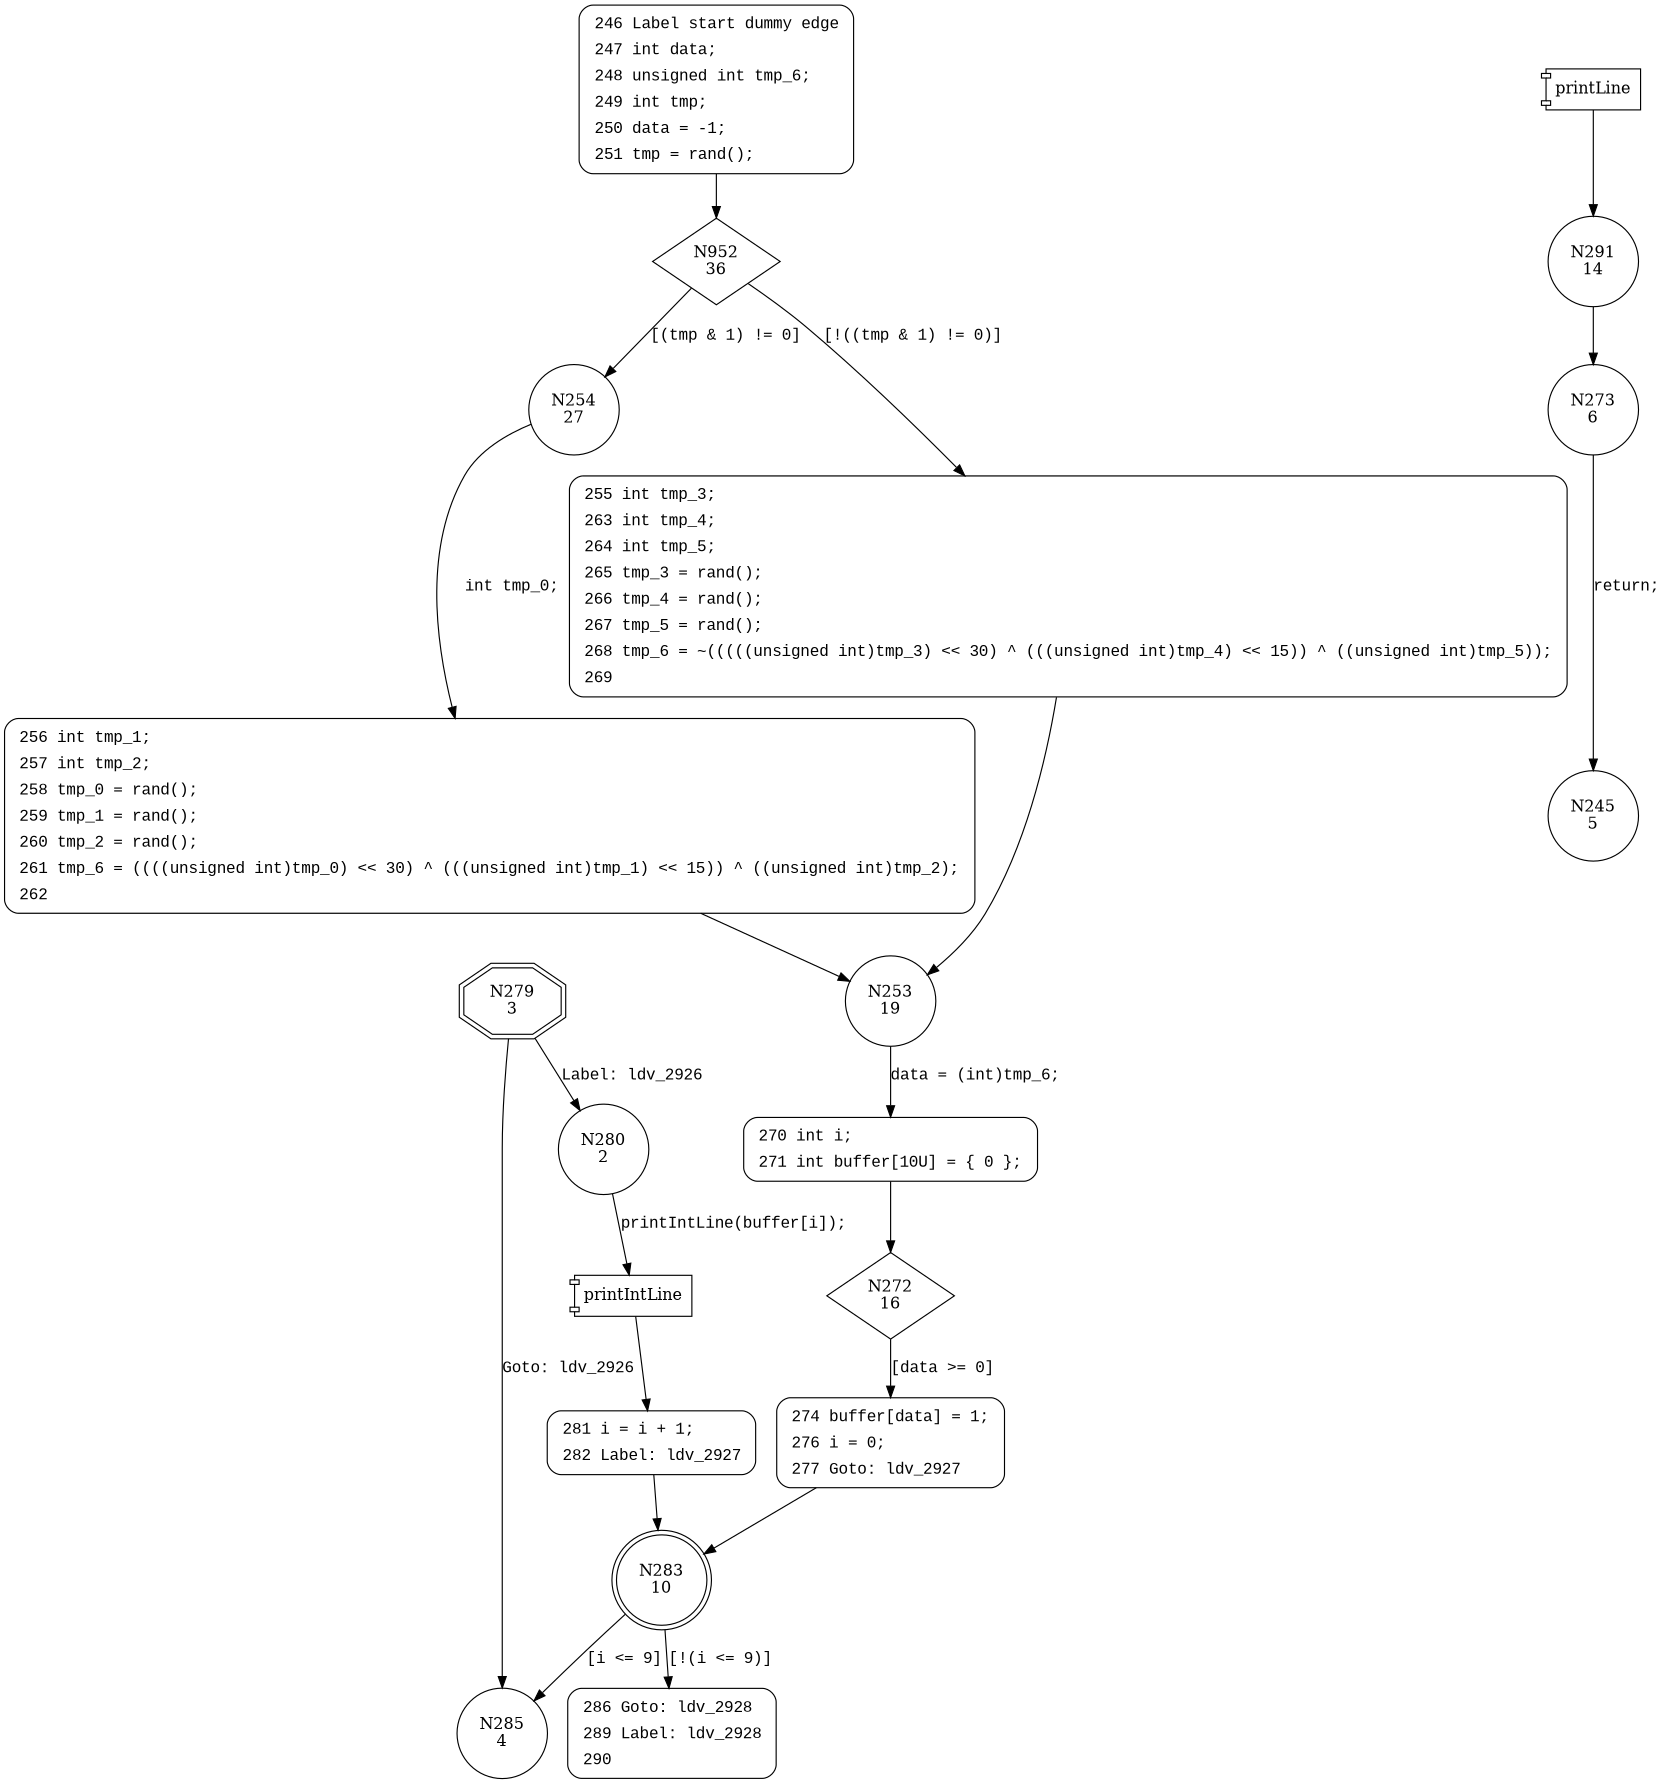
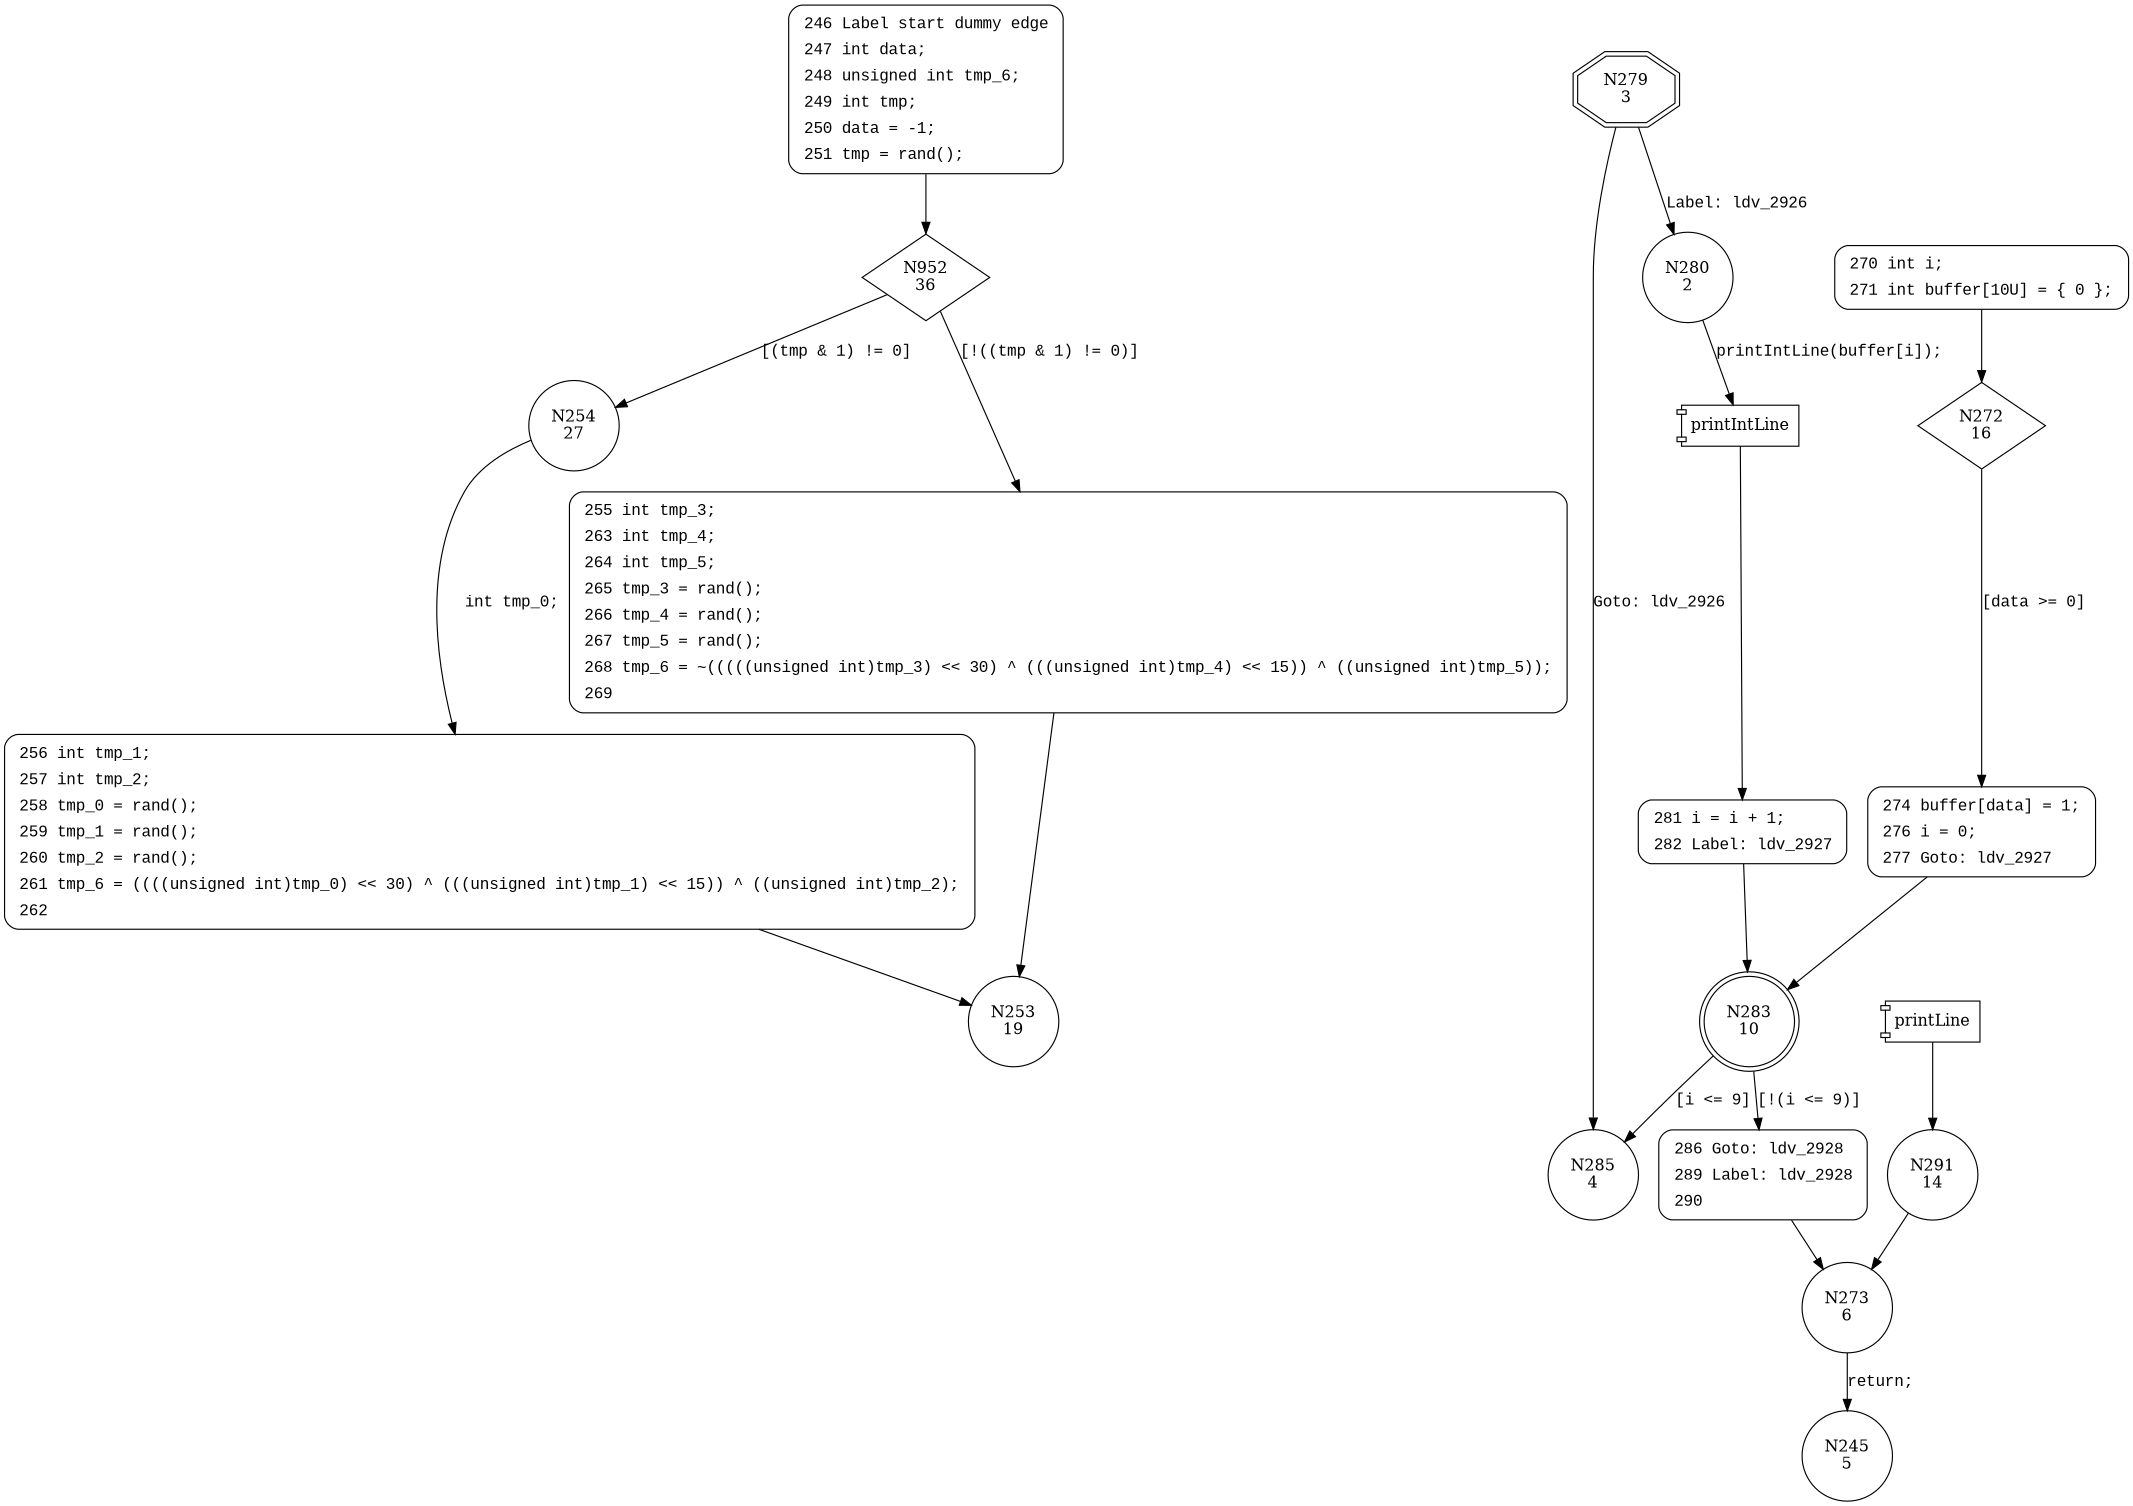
(891, 1076) -> none
none -> (1804, 1240)
